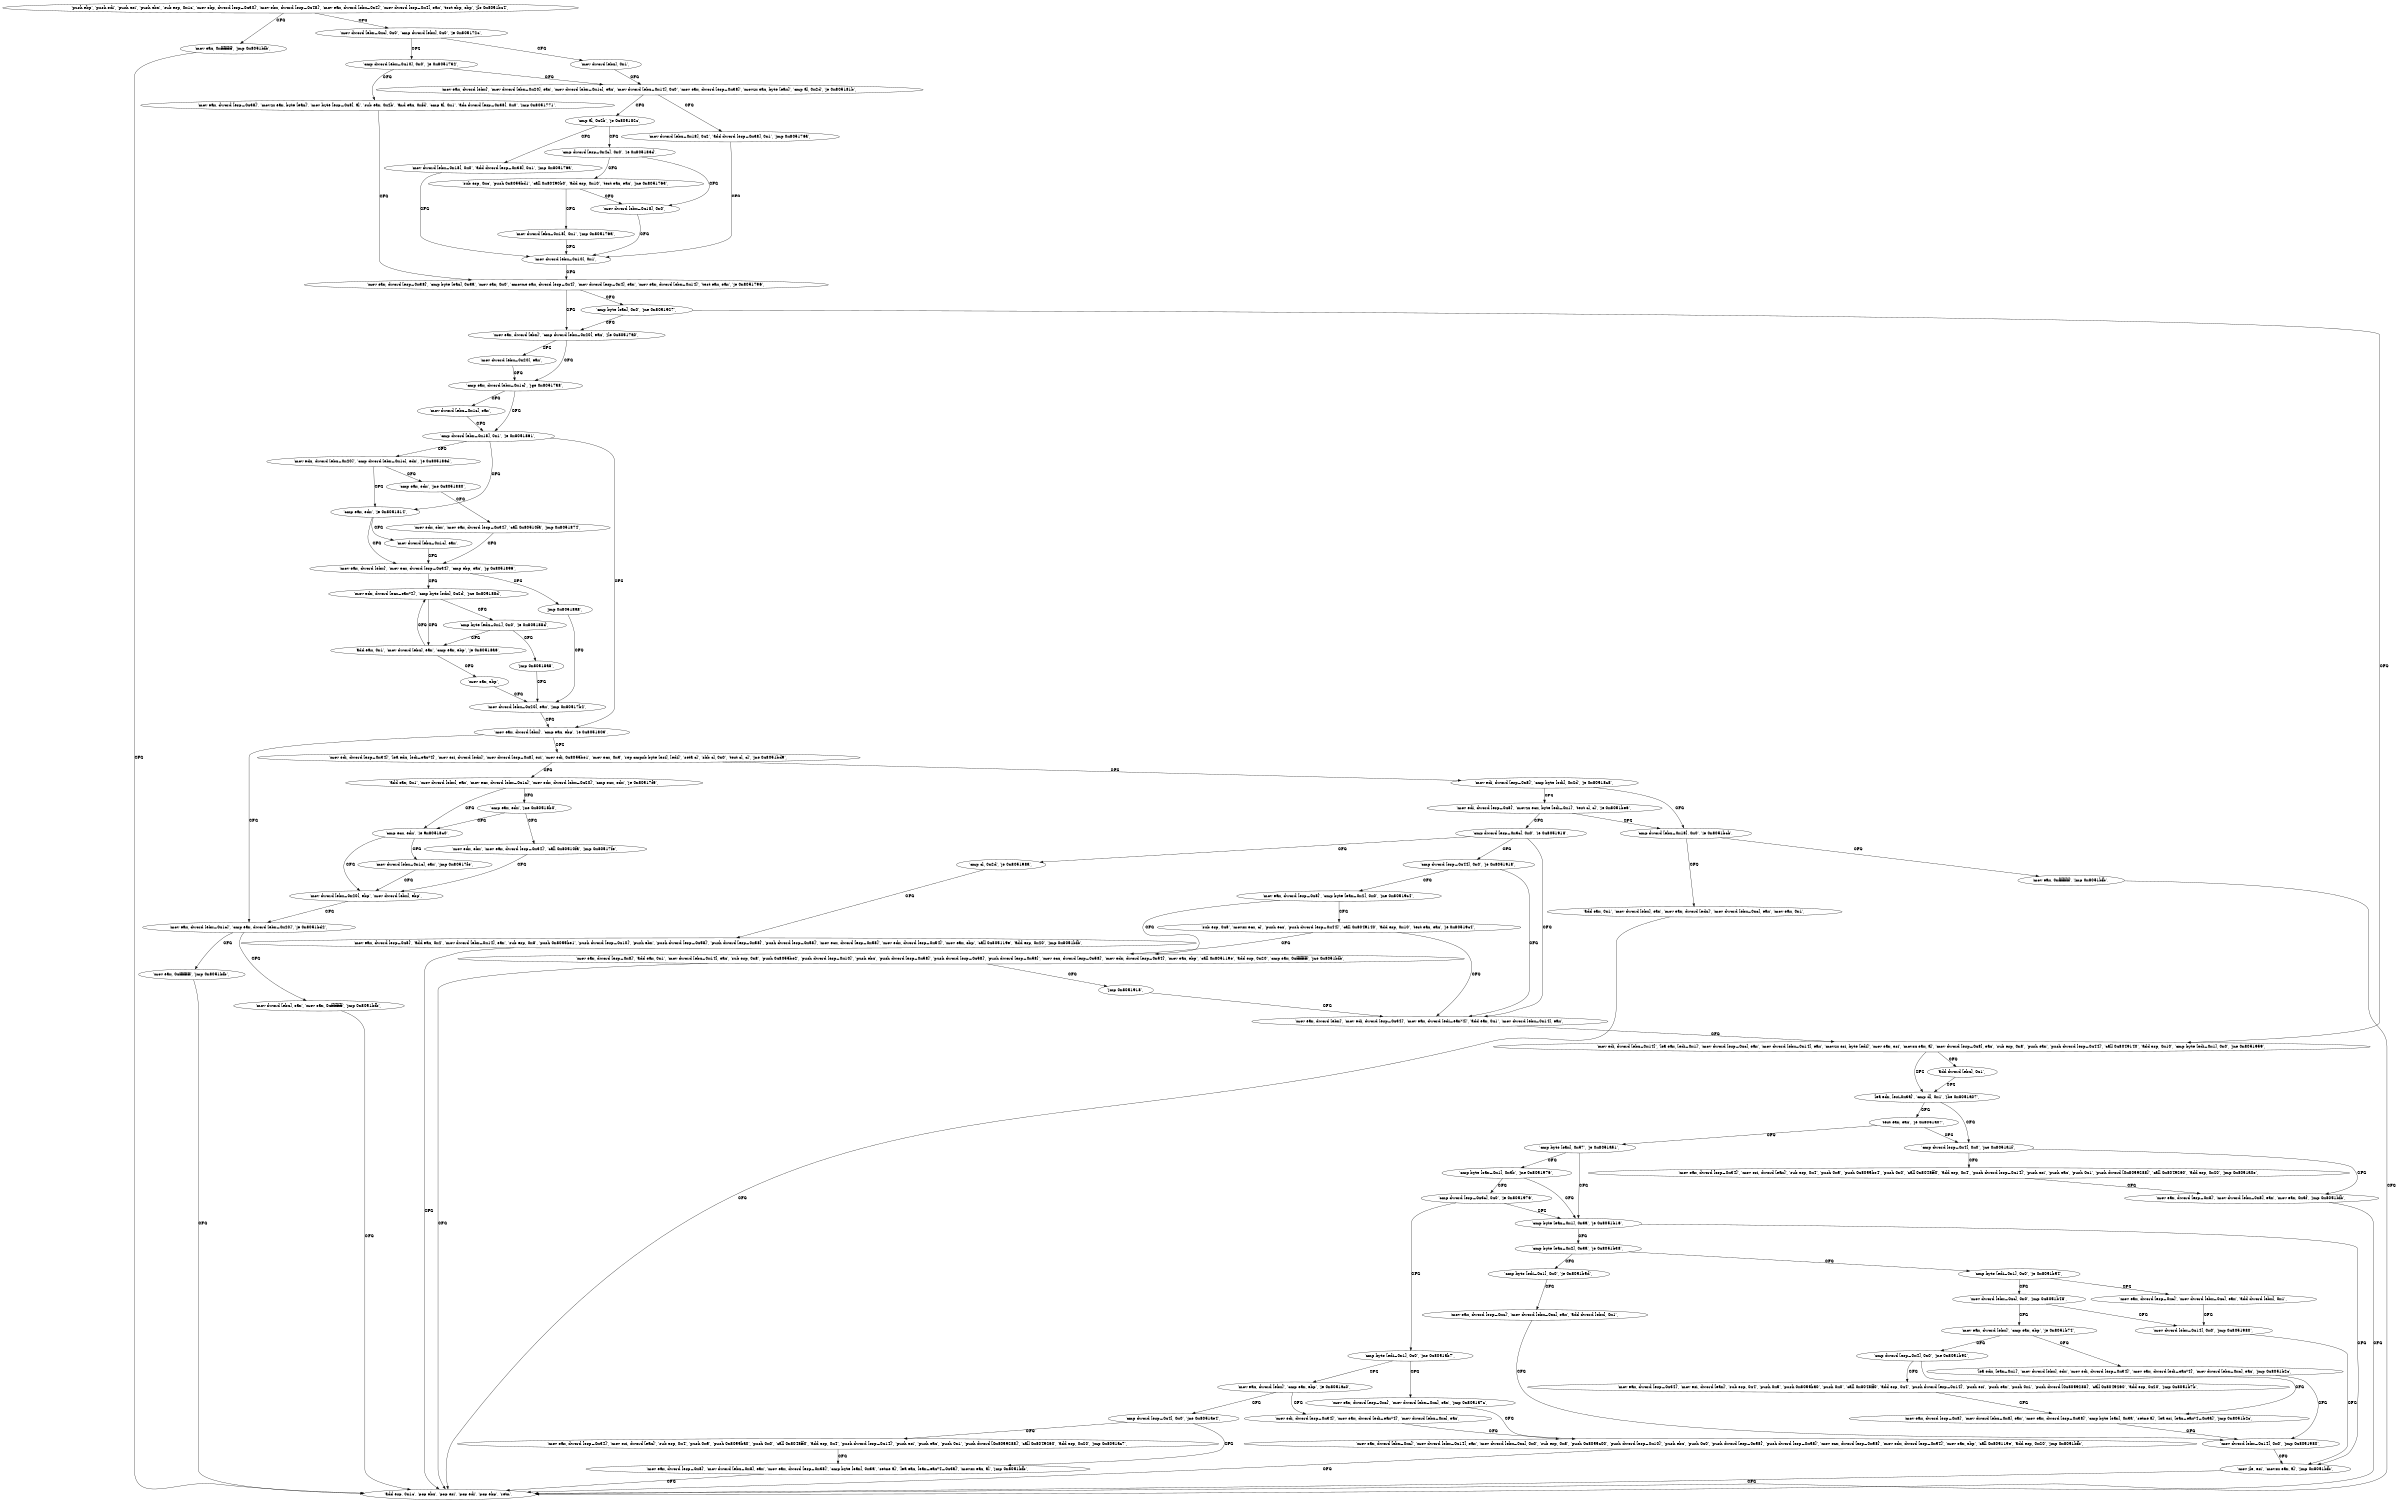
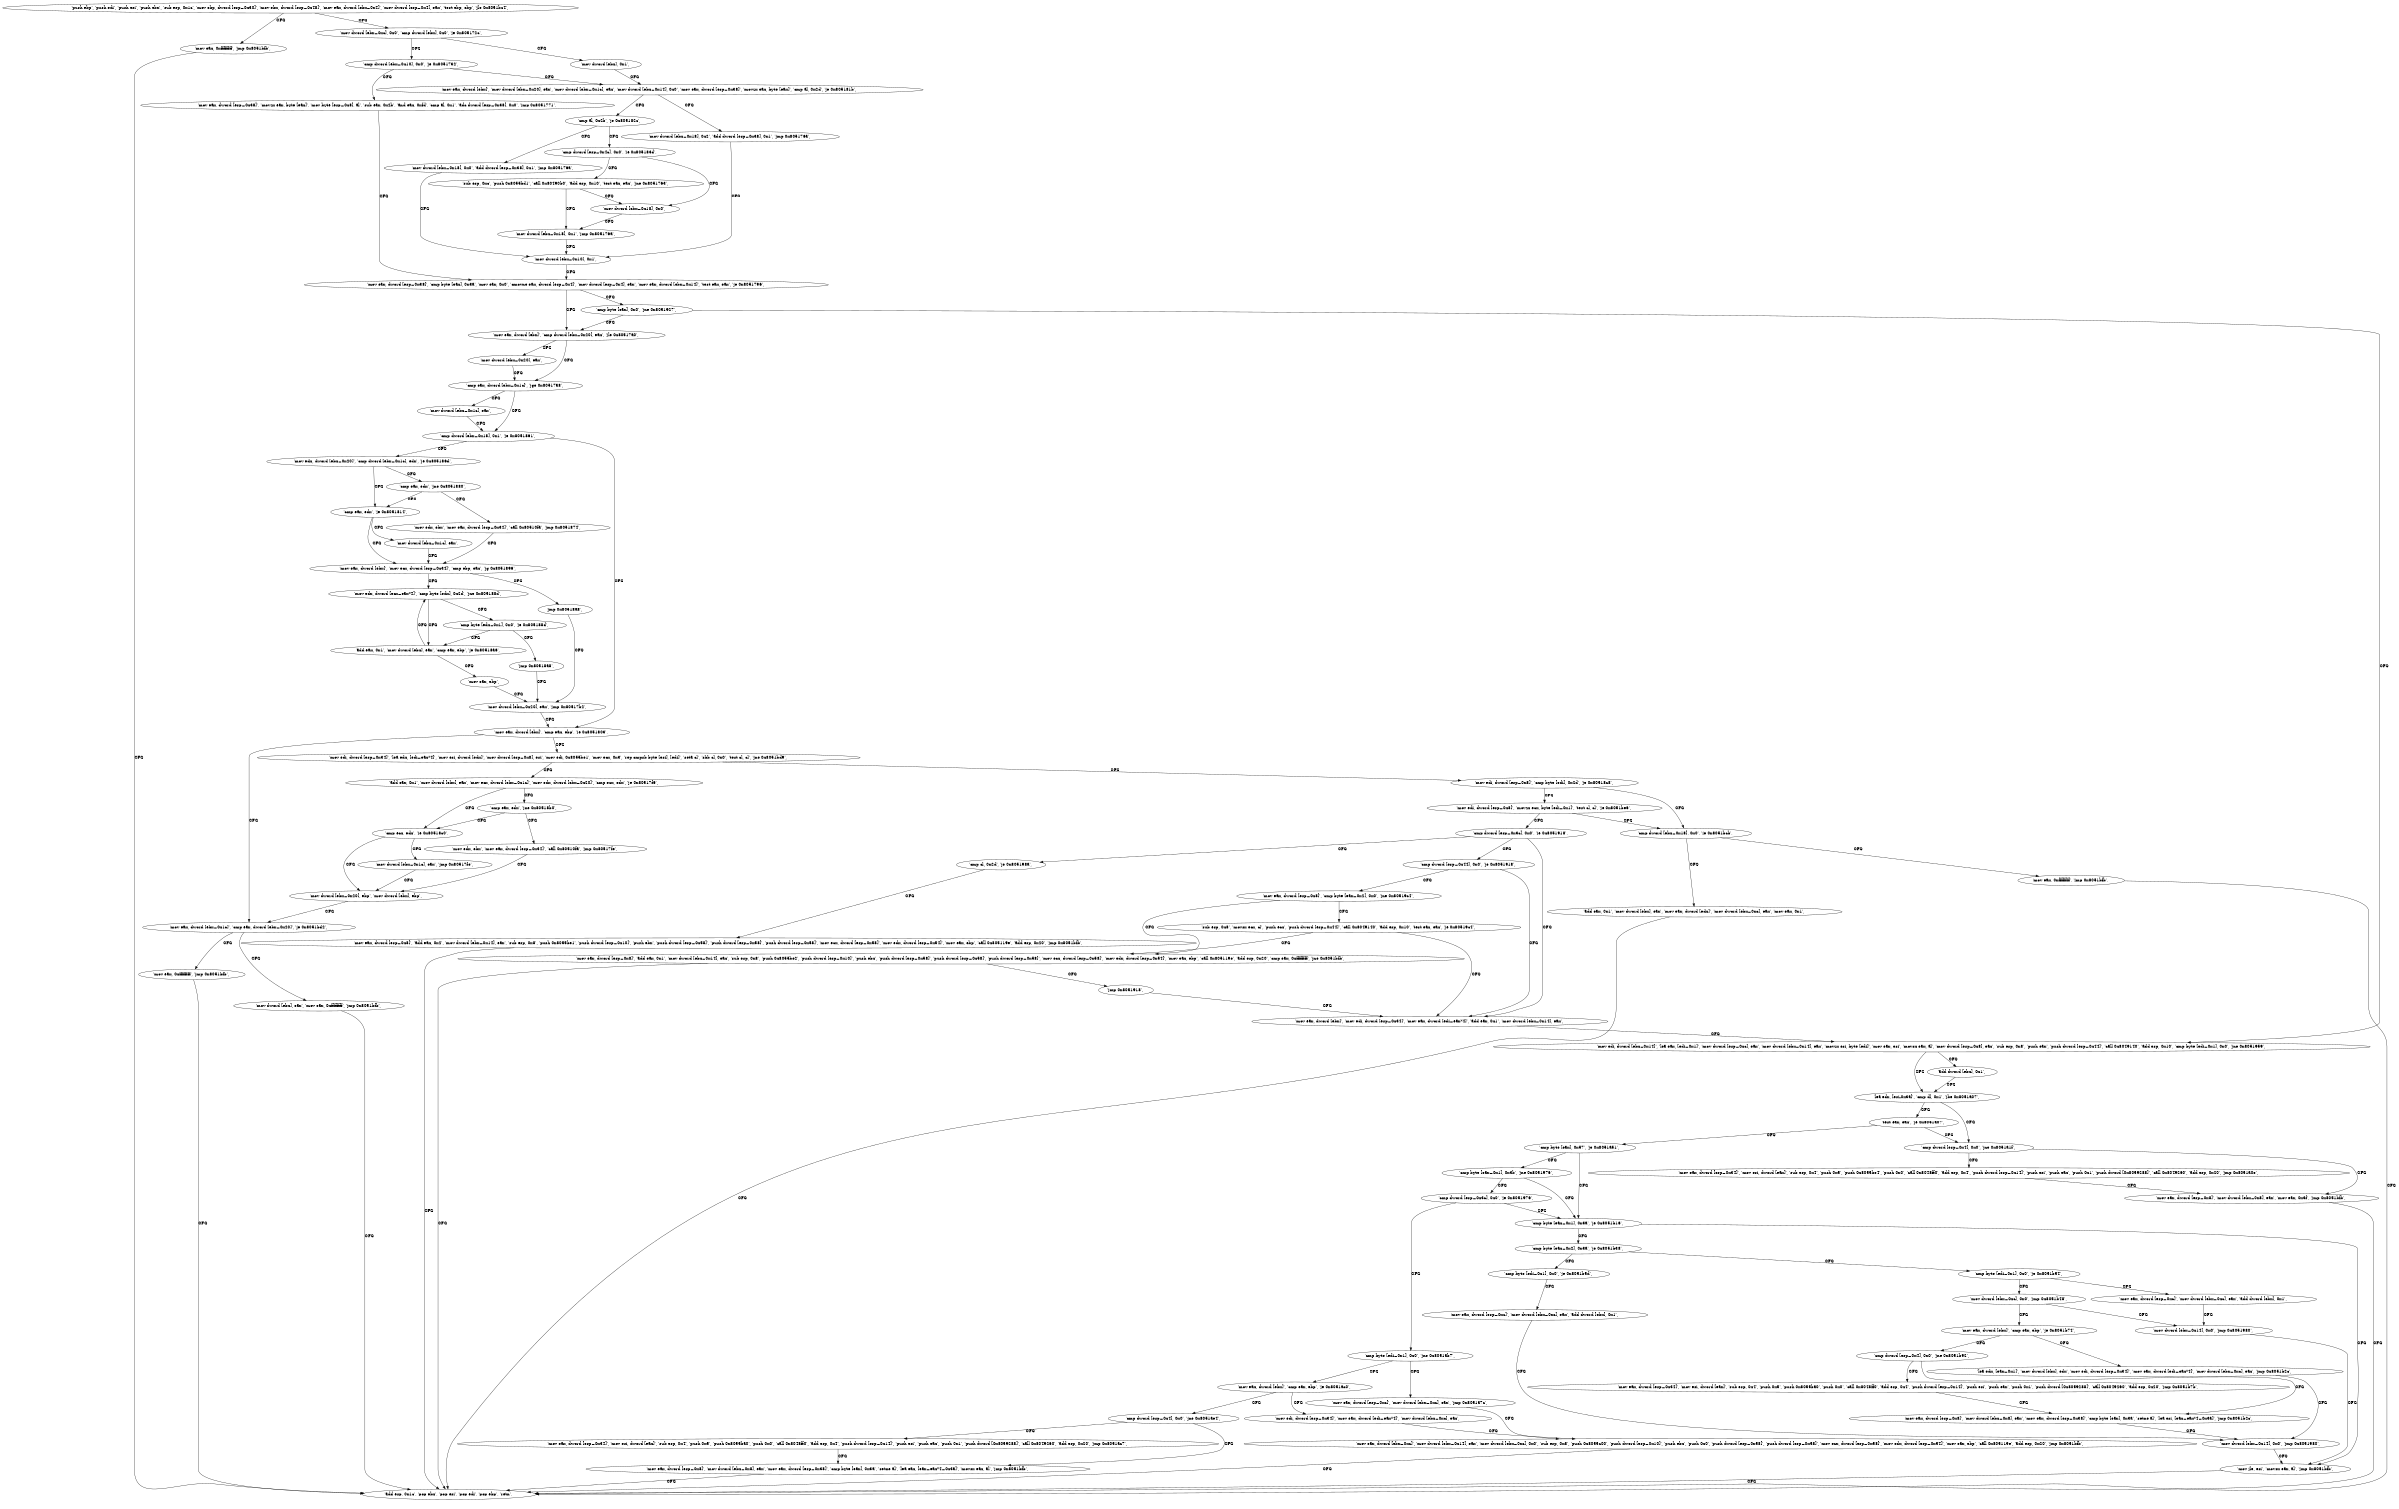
(630, 245) -> (602, 221)
(476, 497) -> (406, 499)
(417, 833) -> (417, 833)
